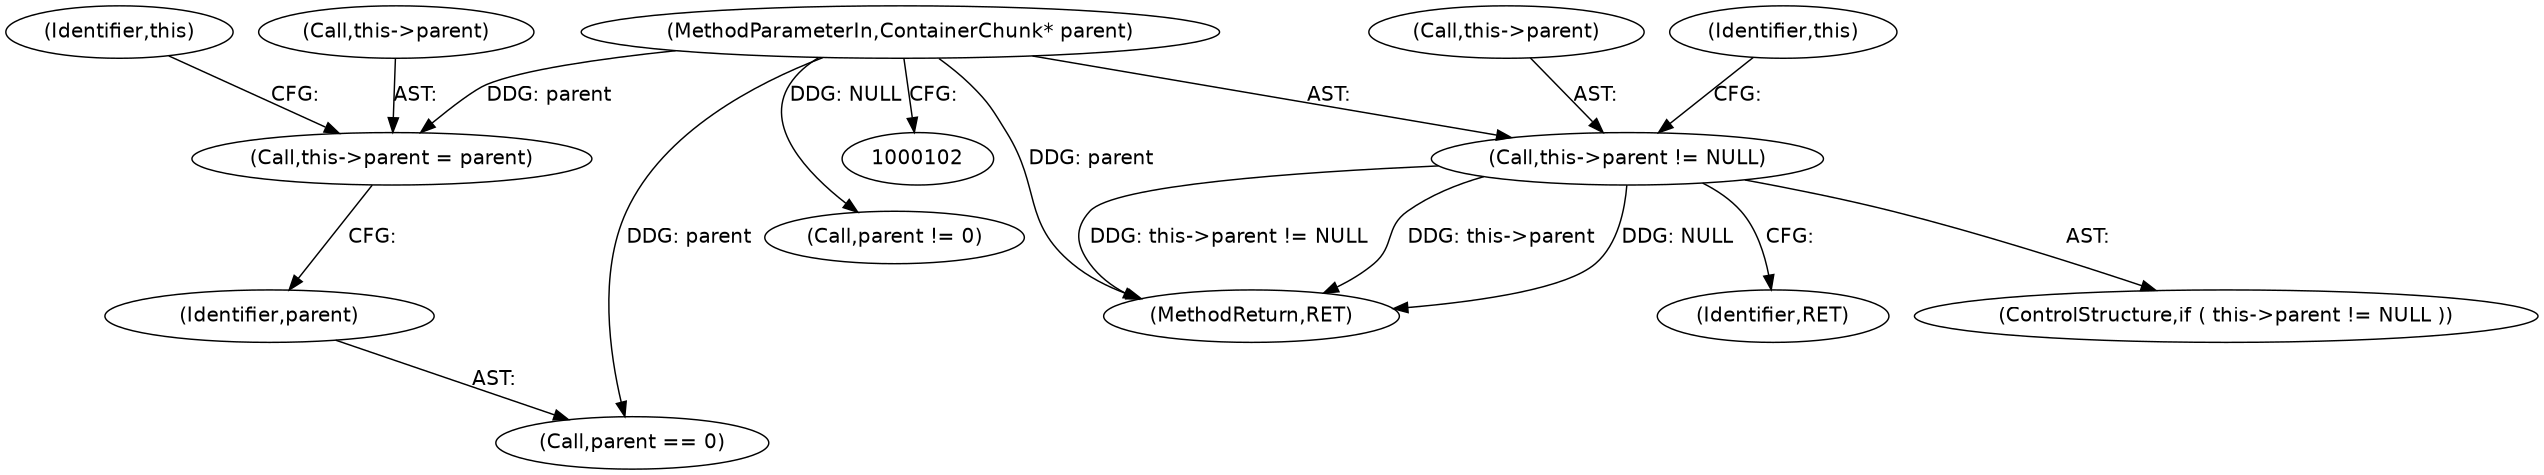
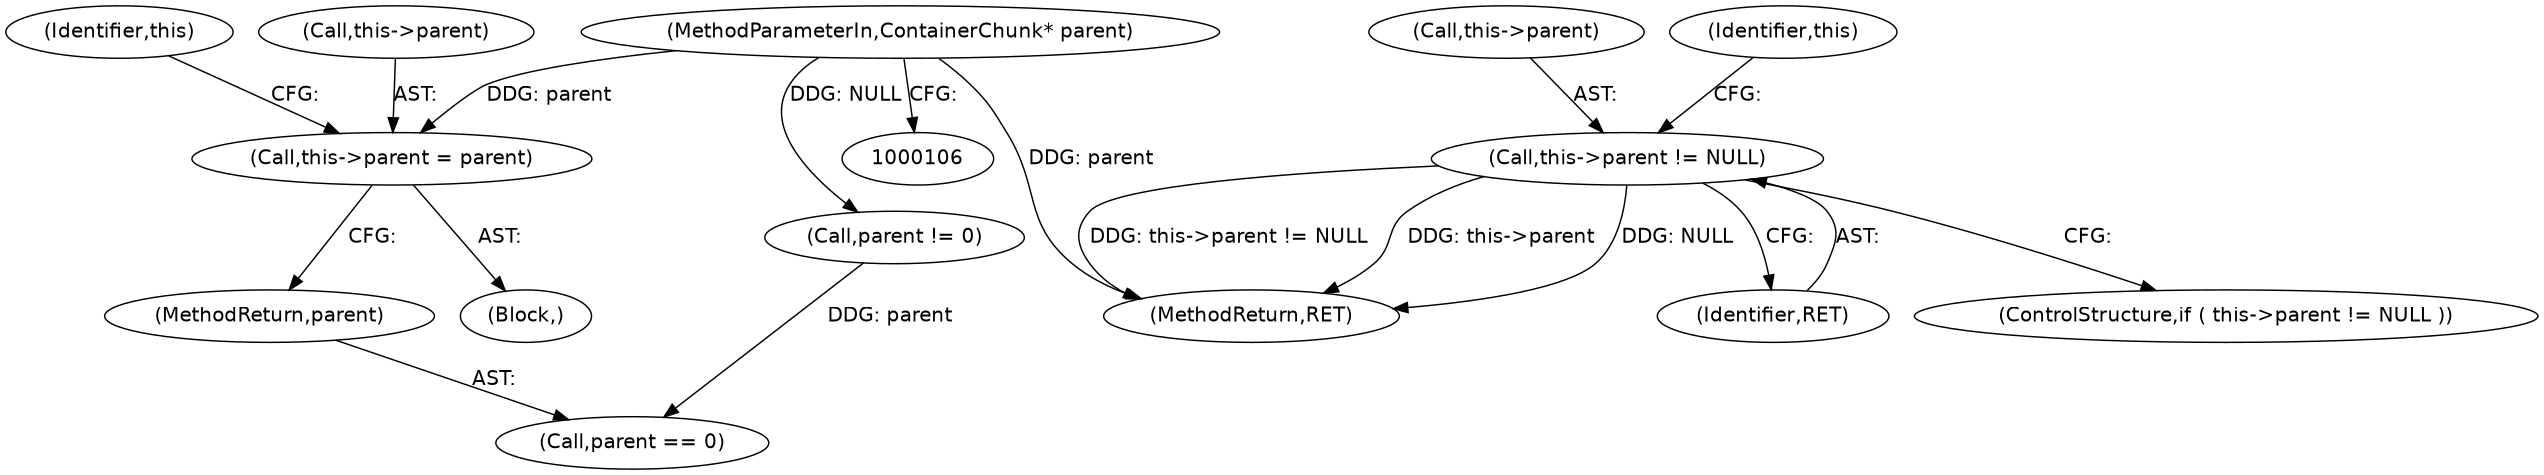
(1265, 96) -> (1833, 220)
(918, 159) -> (918, 159)
(642, 185) -> (770, 335)
(2091, 237) -> (2091, 237)
(270, 316) -> (270, 316)
none -> (526, 316)
